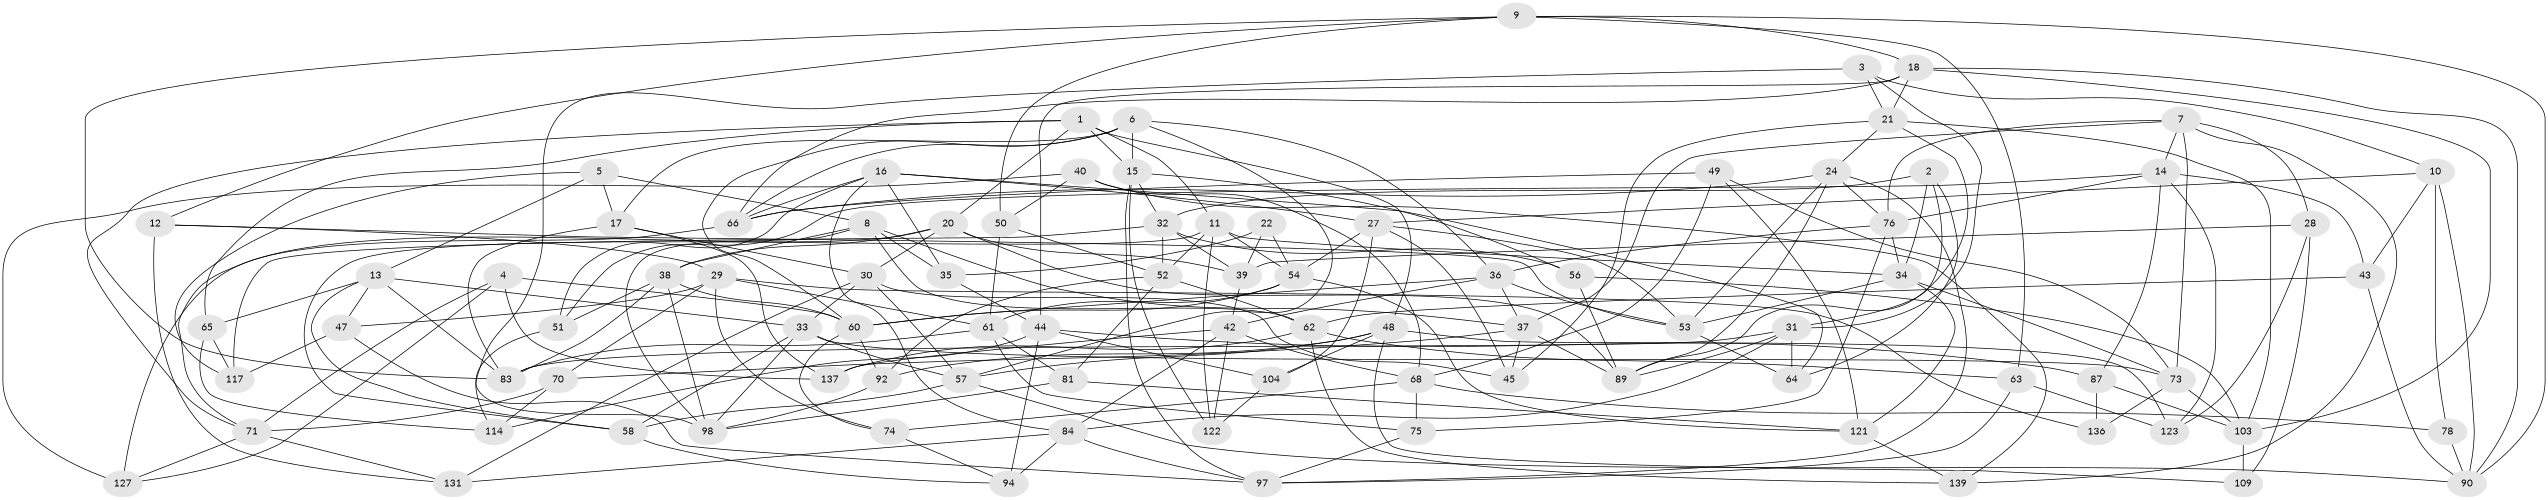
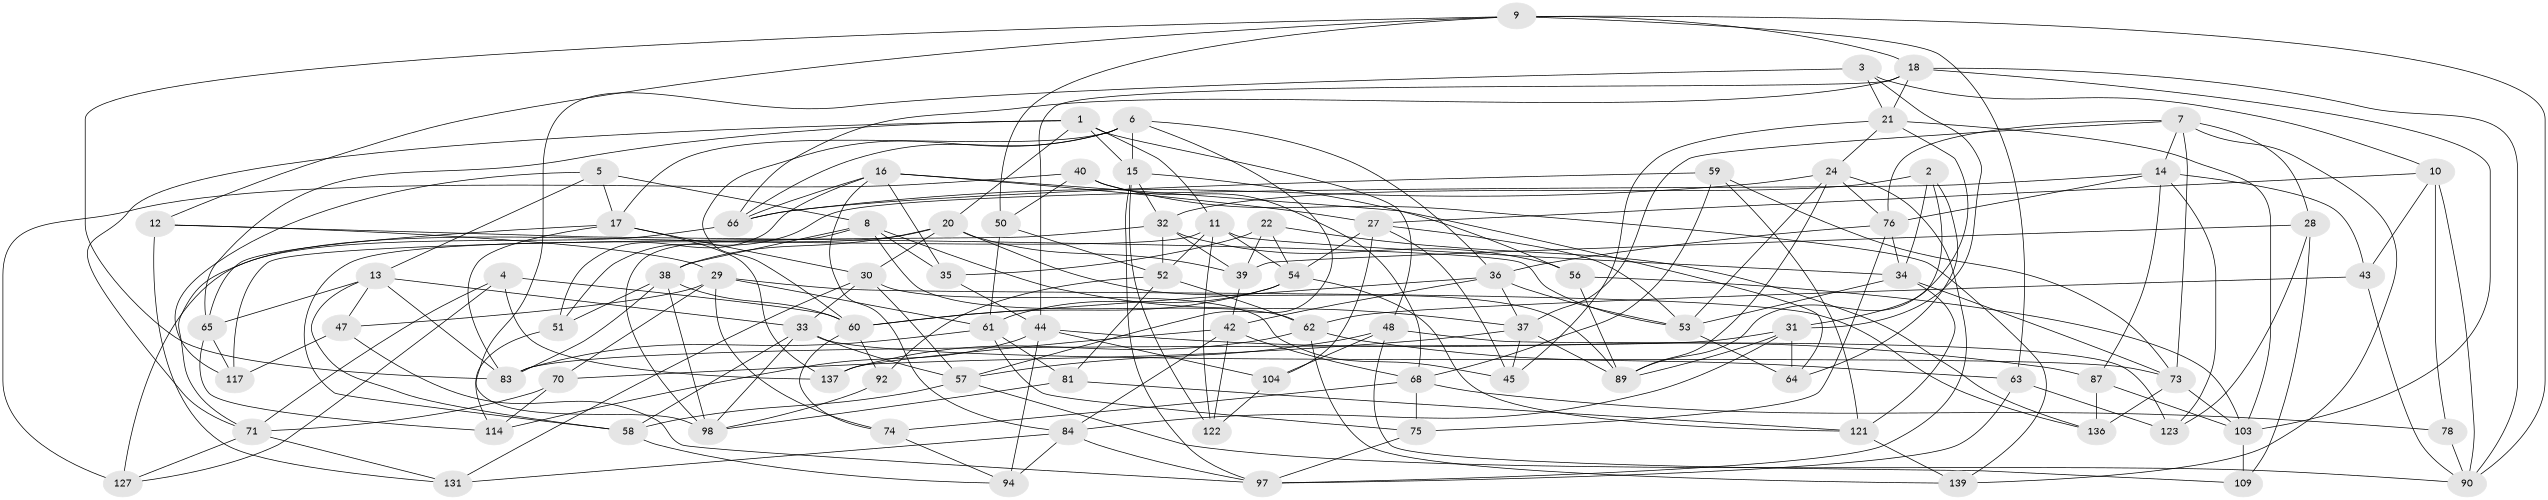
(1715, 172) -> (1715, 172)
none -> (387, 239)
none -> (1719, 273)
(1135, 354) -> none
